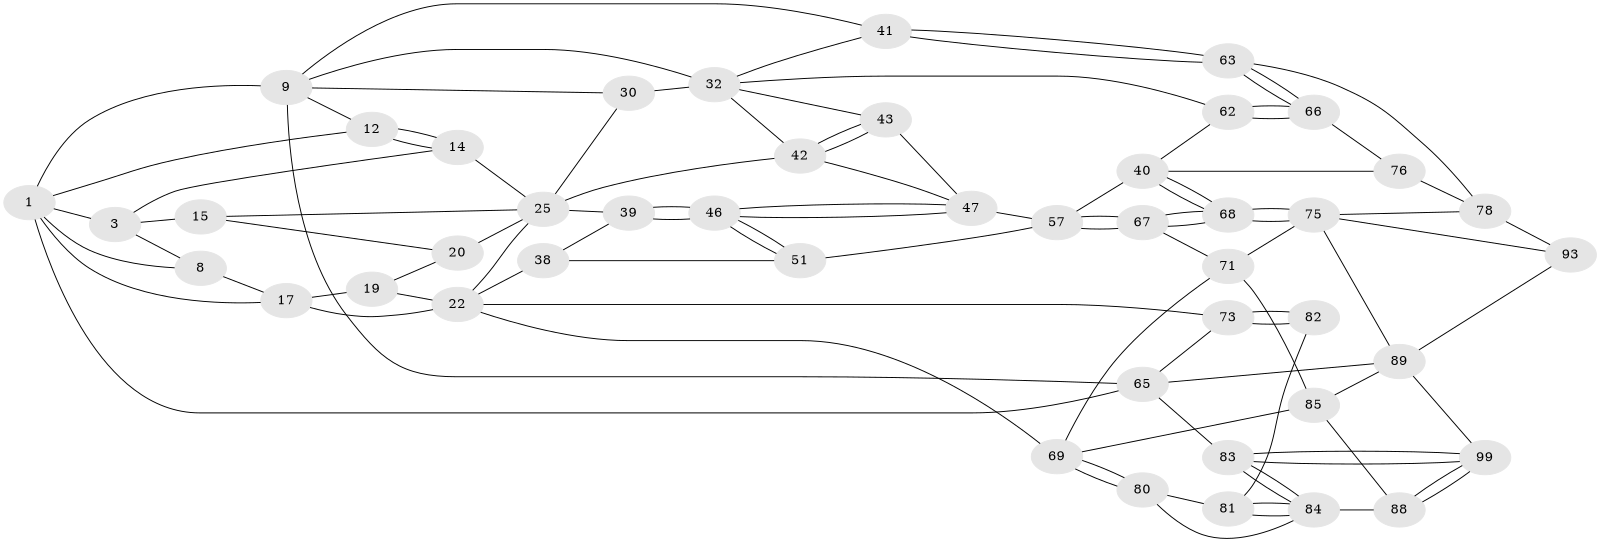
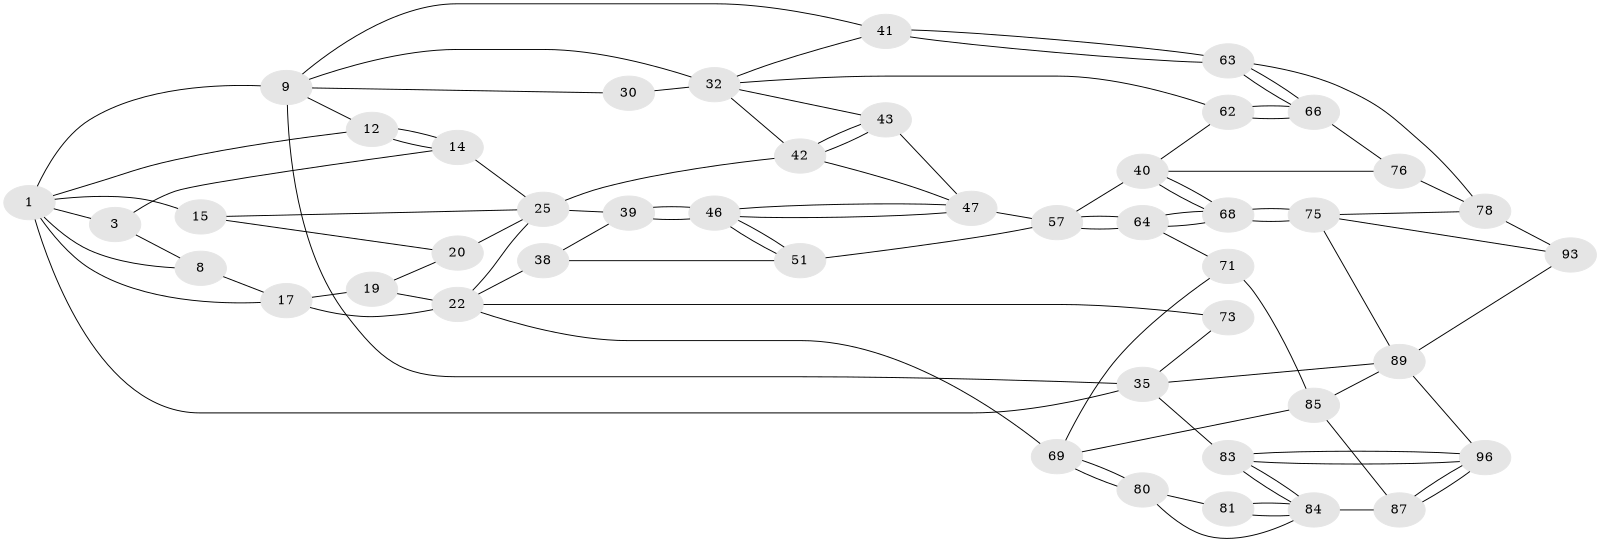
(586, 151) -> none
(158, 221) -> (117, 197)
(1143, 223) -> (1143, 223)
(1271, 241) -> none
(1314, 318) -> none
(1143, 384) -> (1143, 384)
(1485, 458) -> (1485, 458)
(1399, 510) -> (1399, 510)
